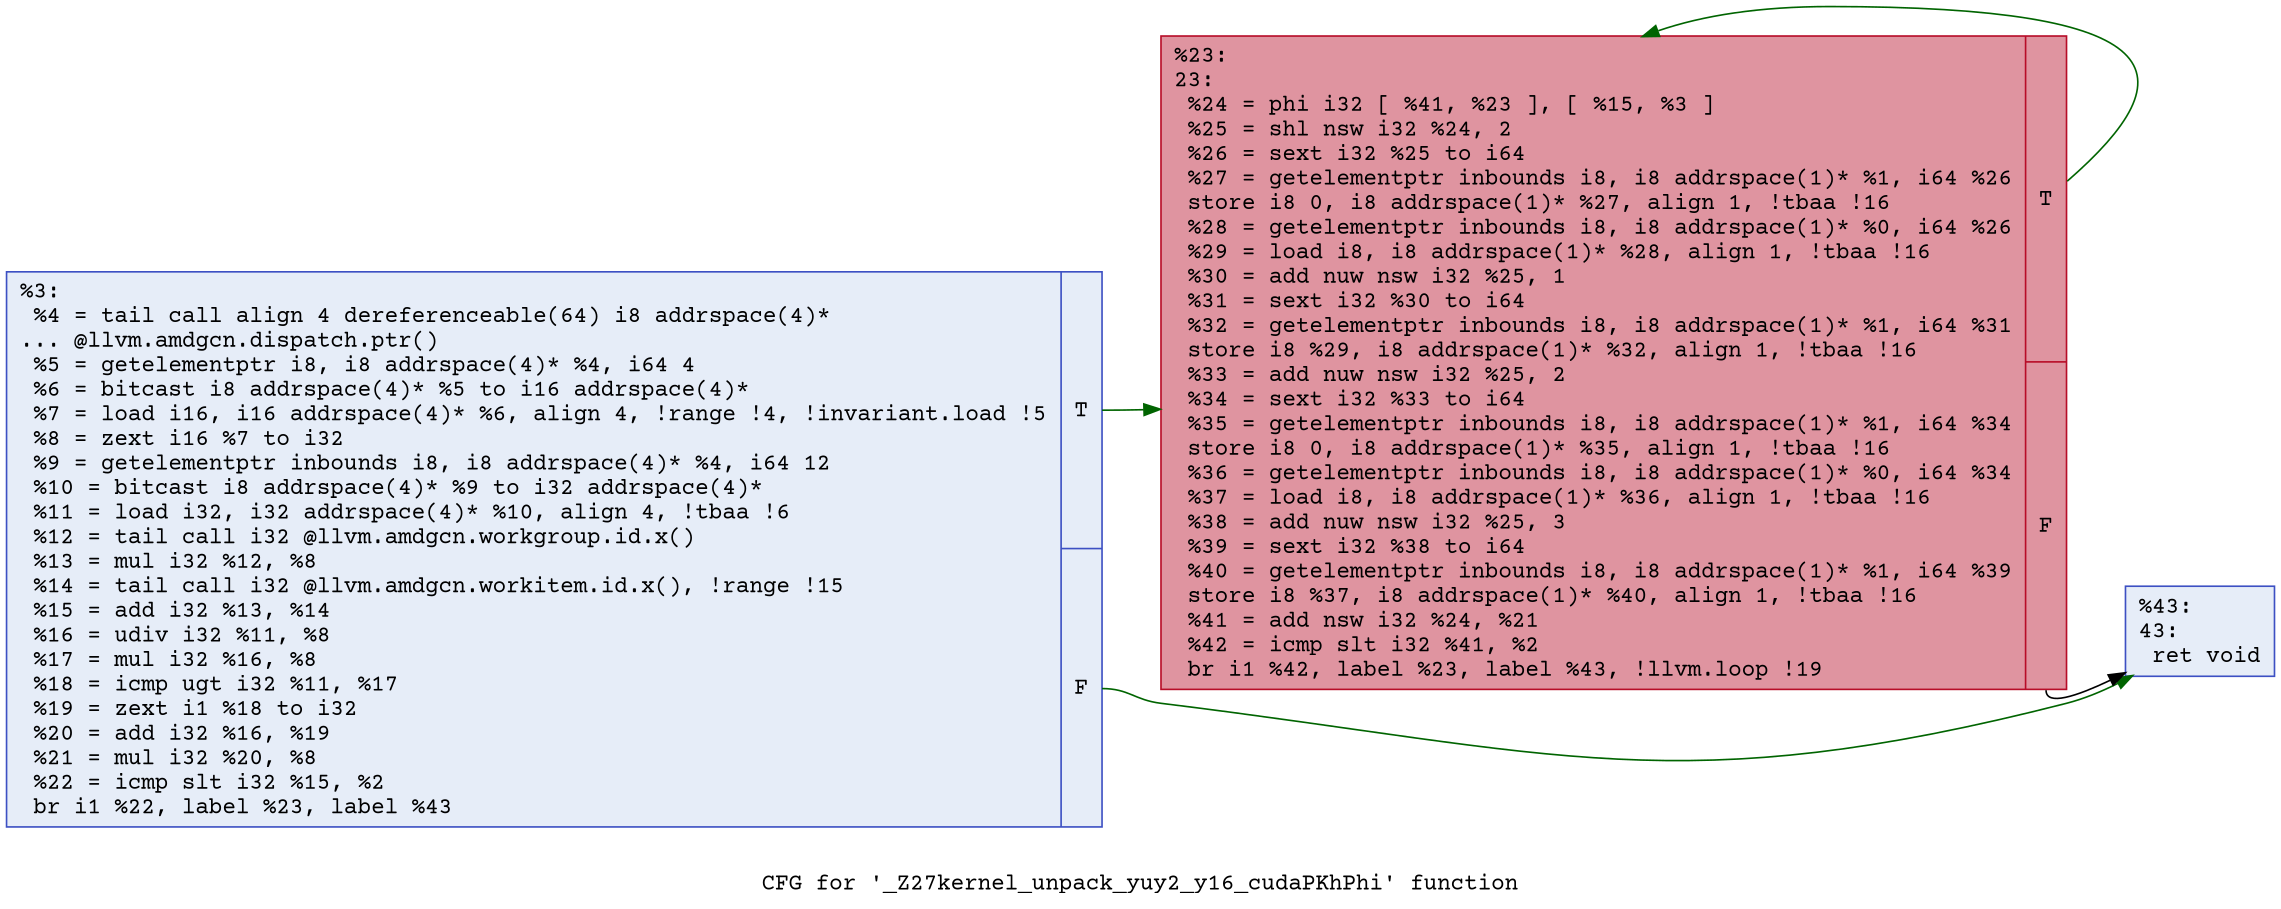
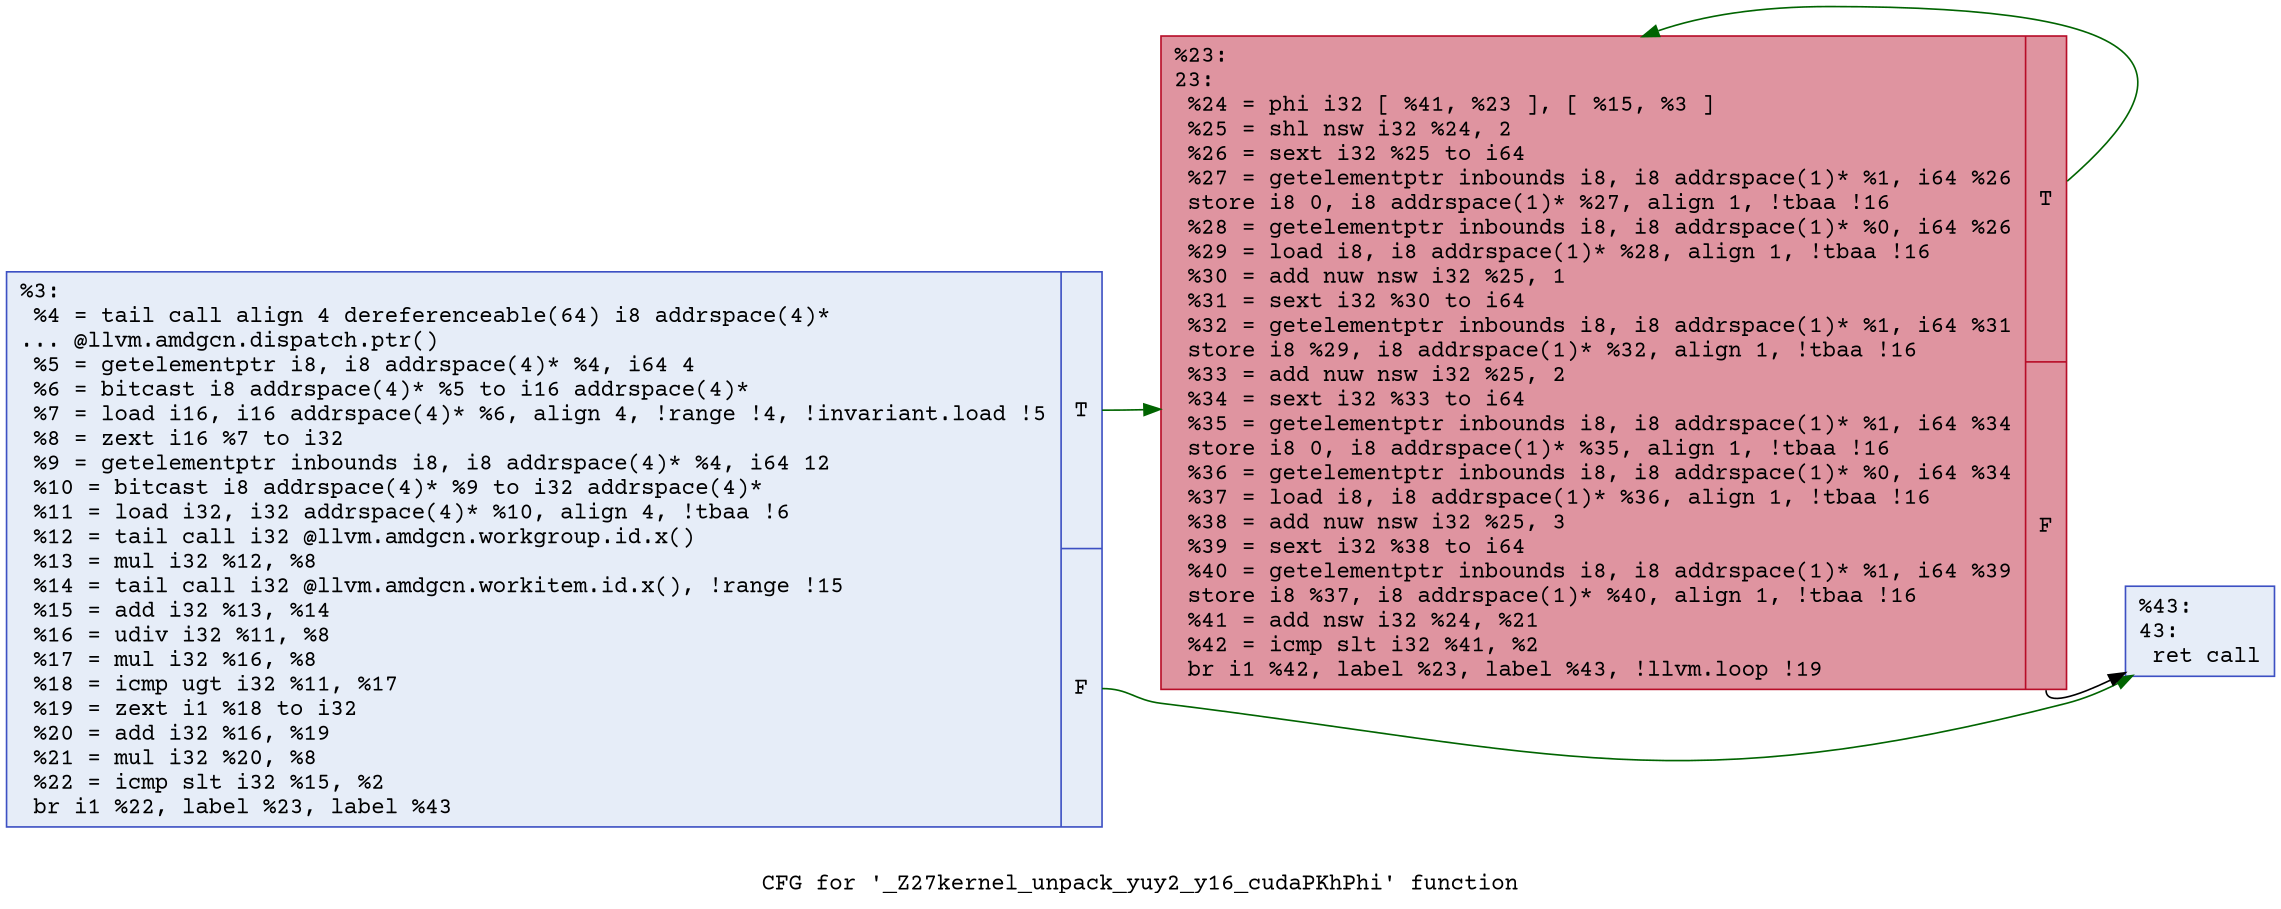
(2200, 655) -> (2200, 655)
